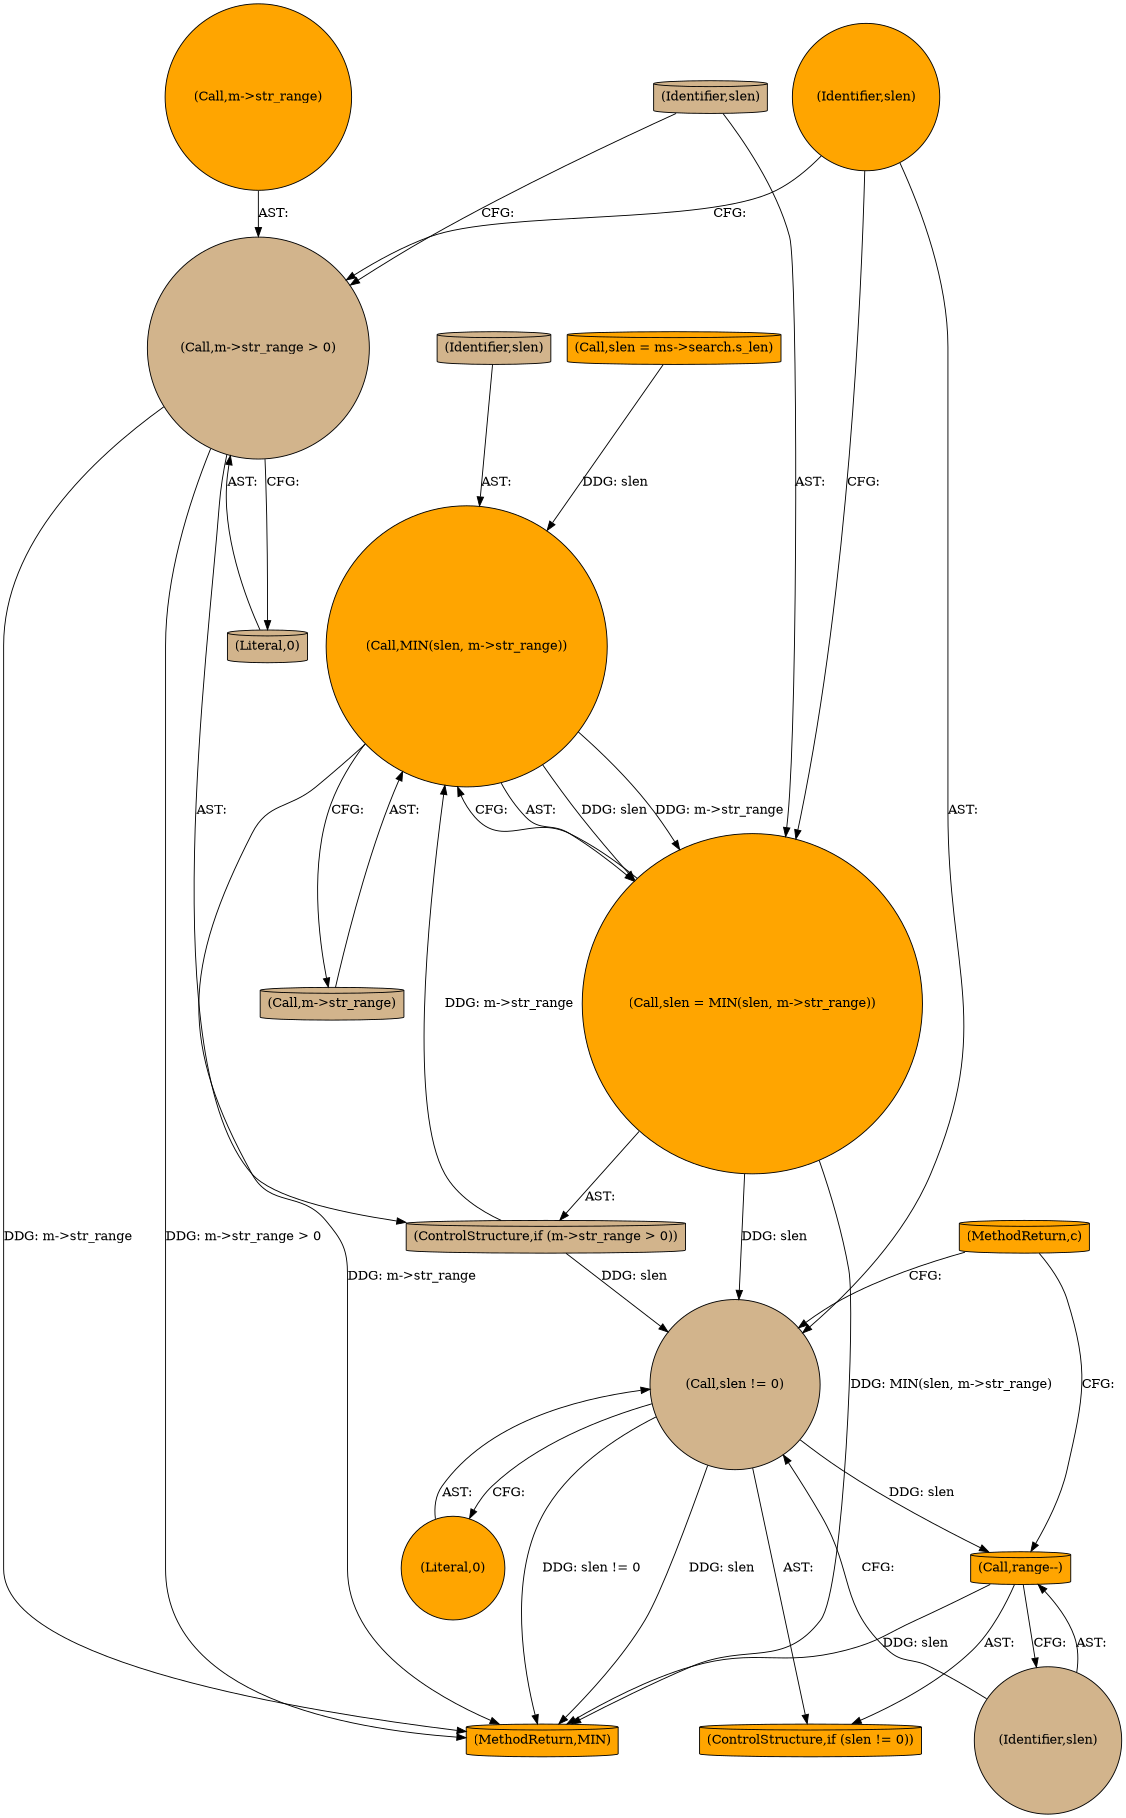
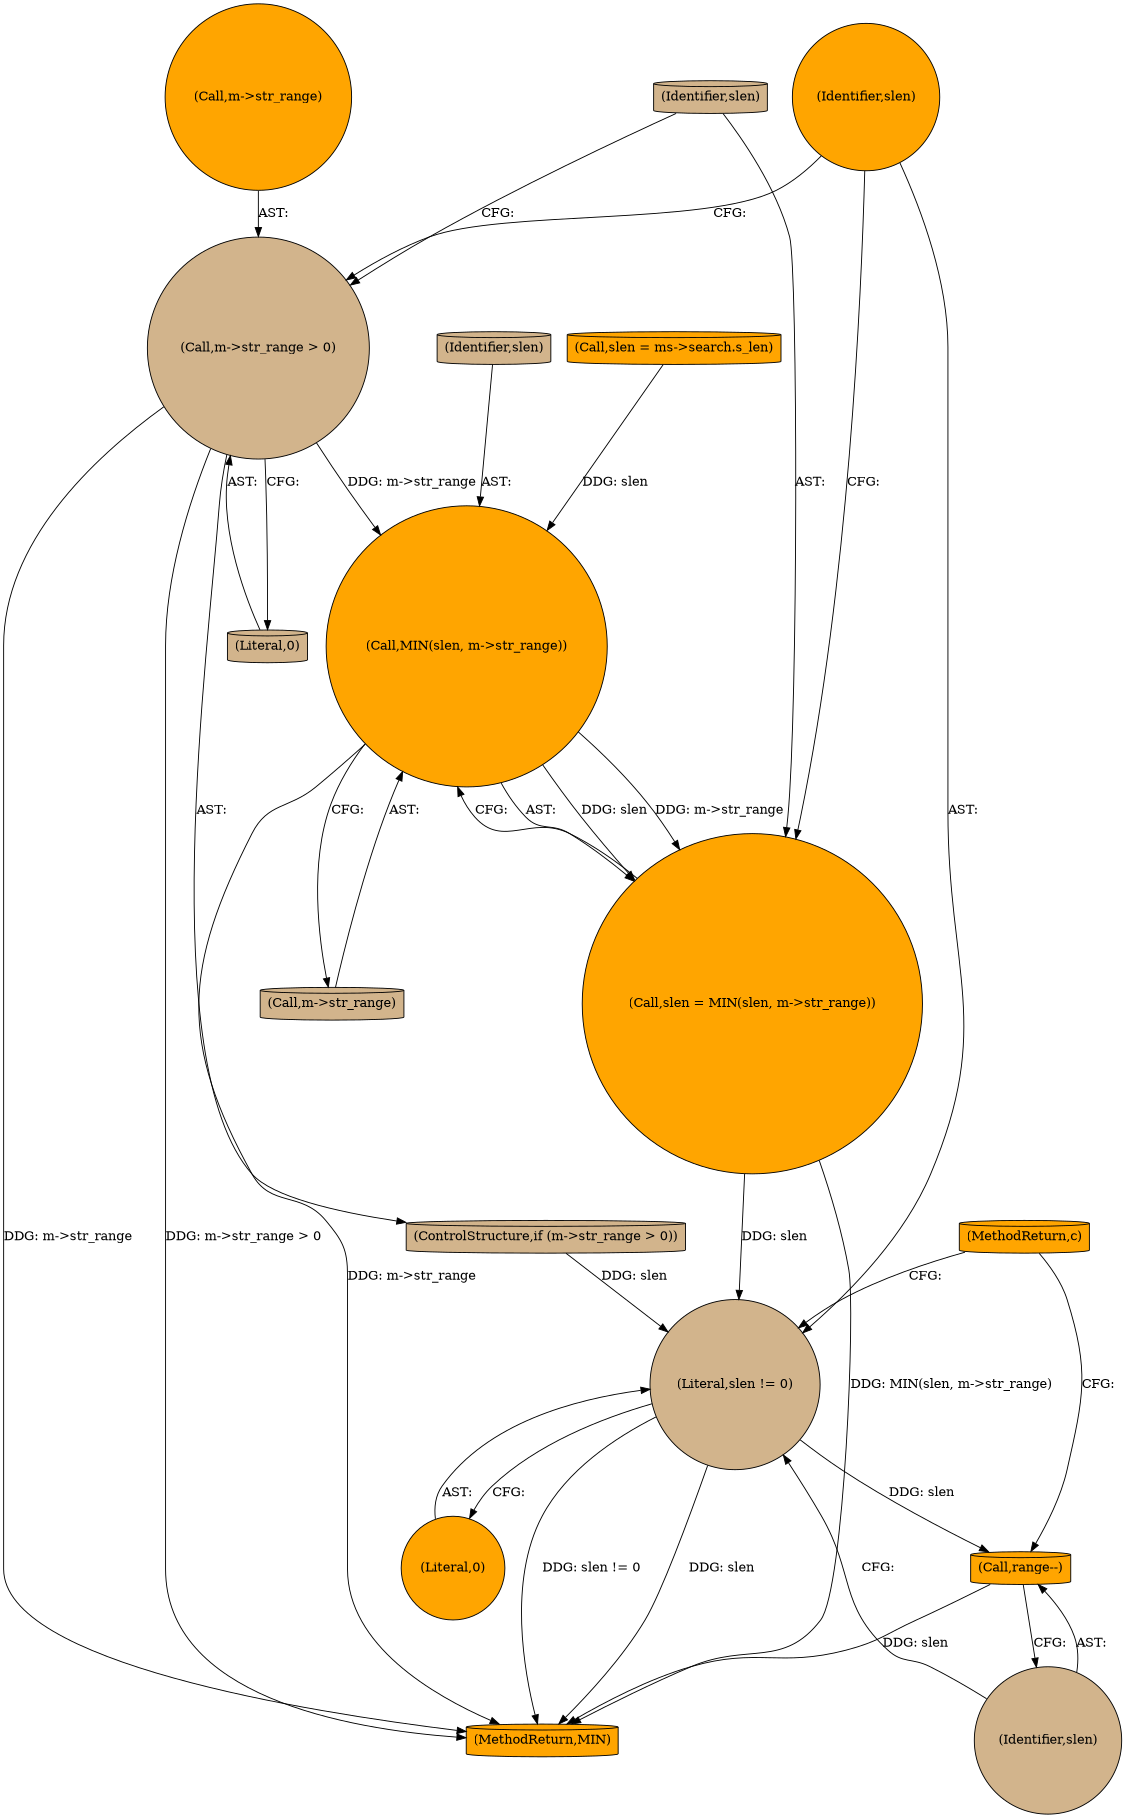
(424, 1022) -> (345, 486)
(603, 1172) -> none
(735, 1385) -> (735, 1385)
(811, 1740) -> none
